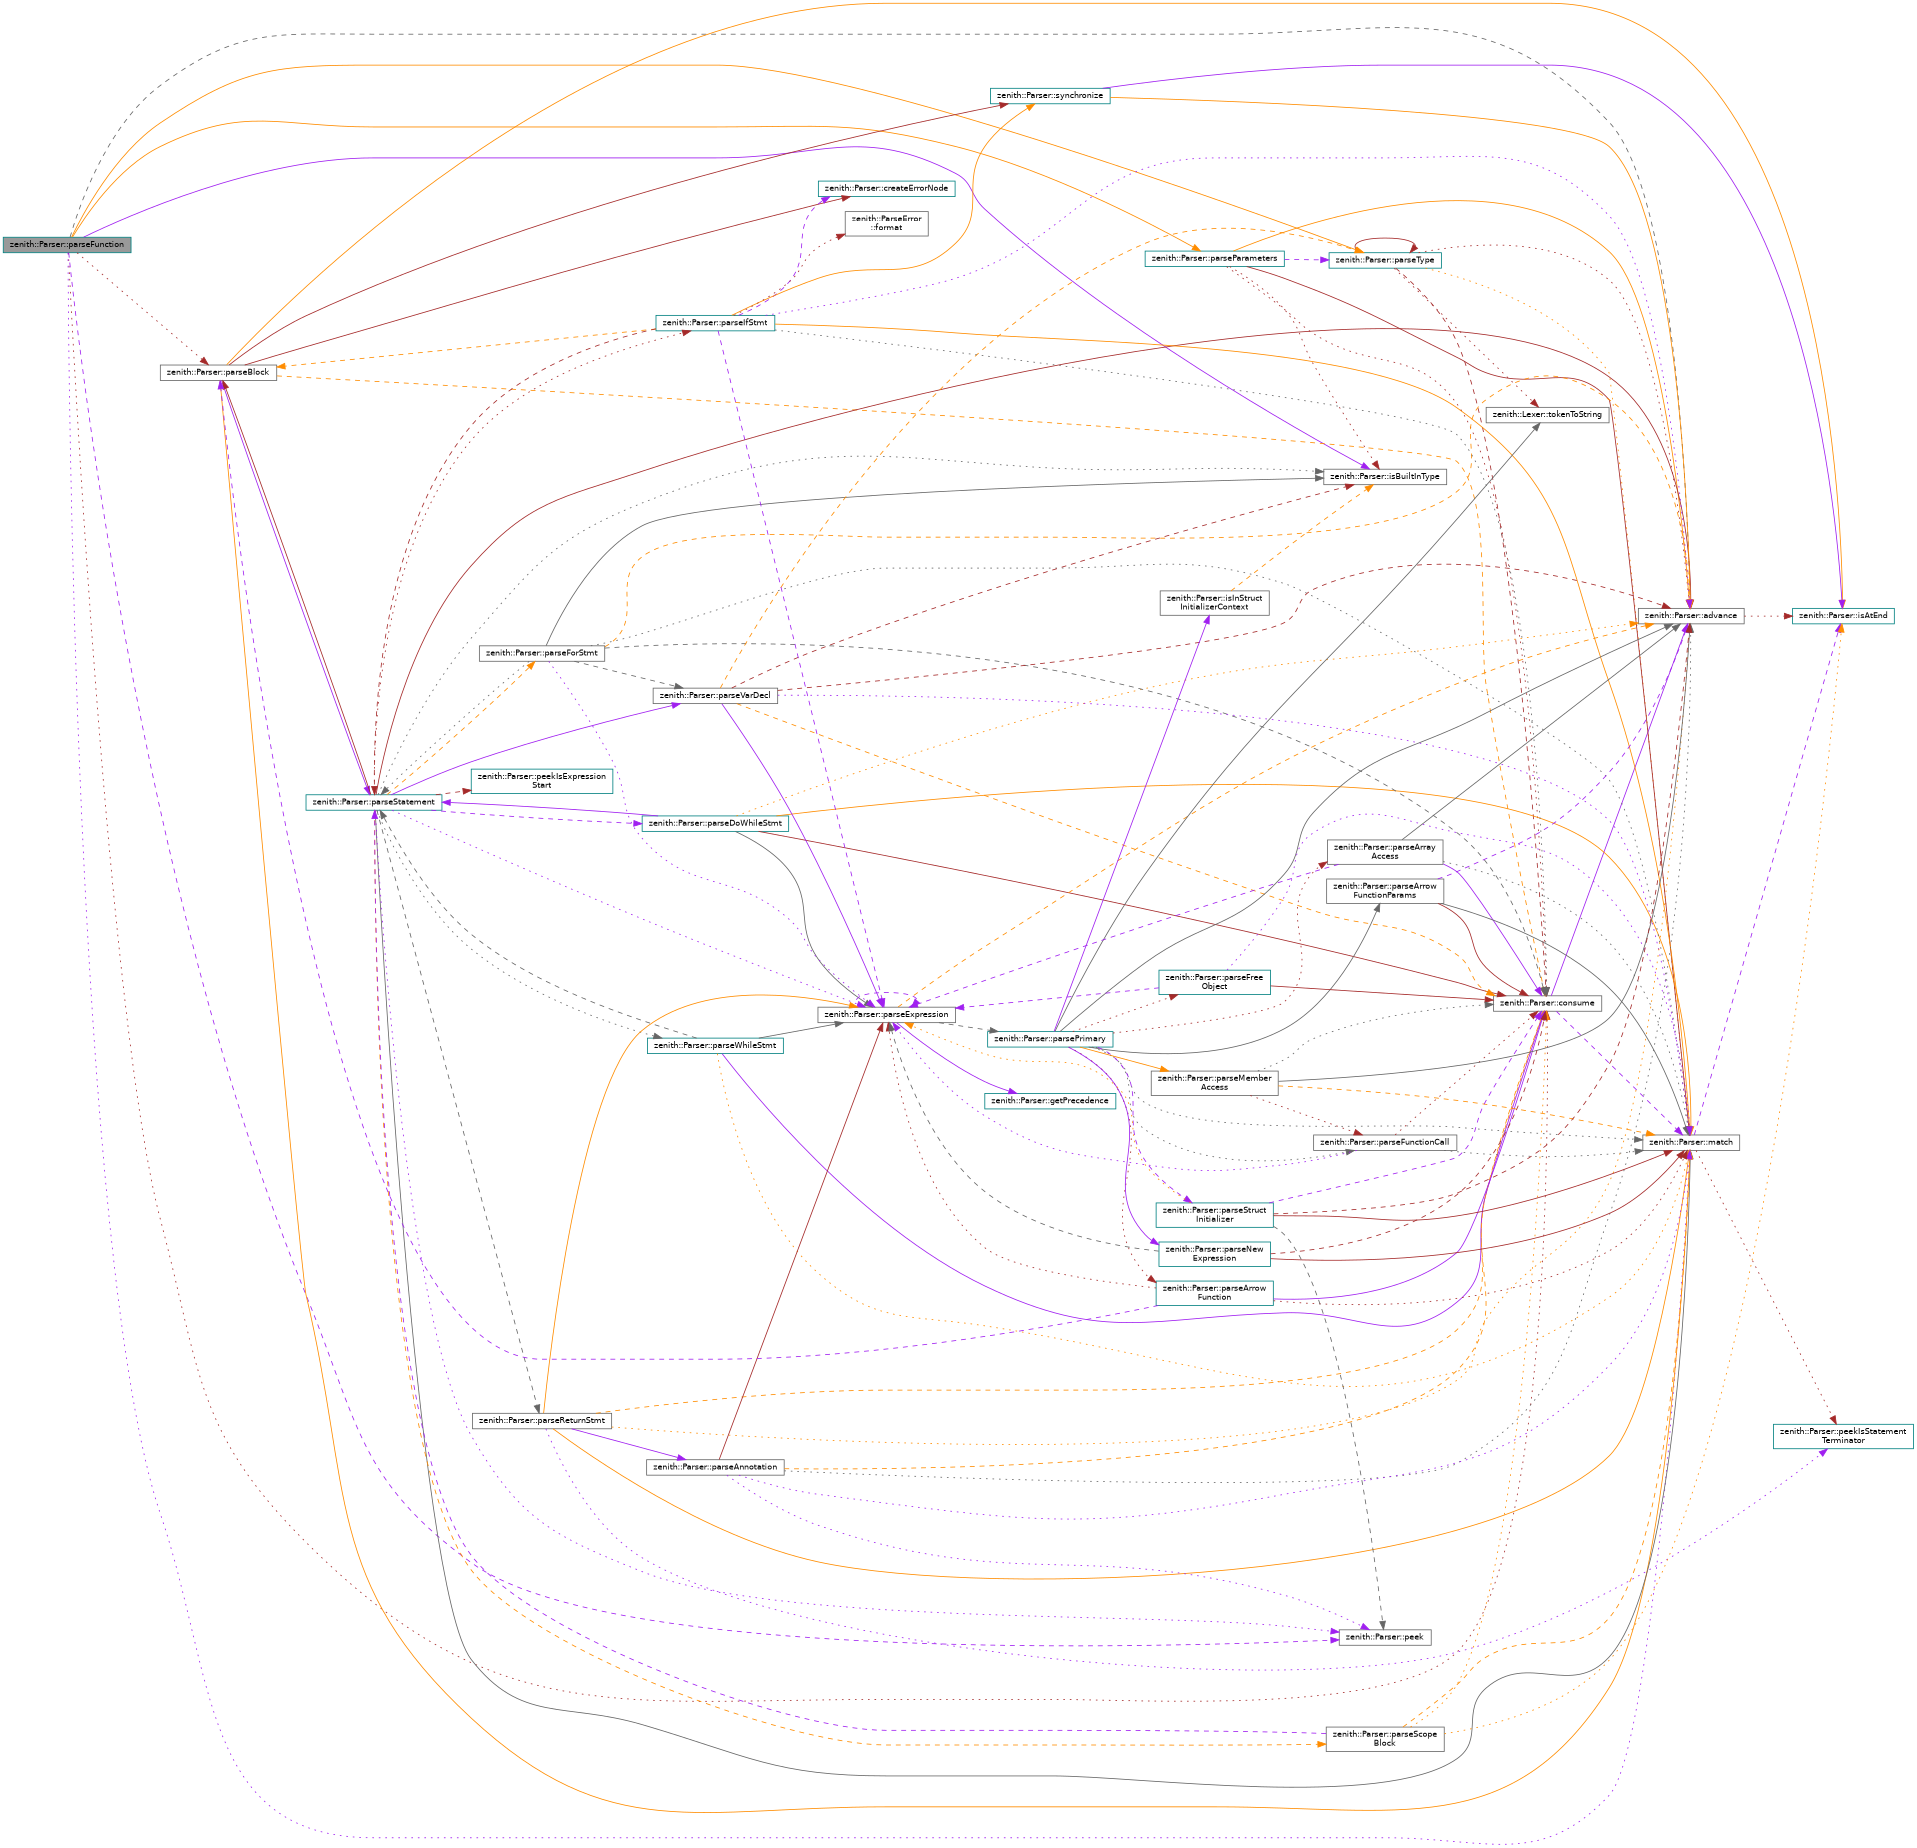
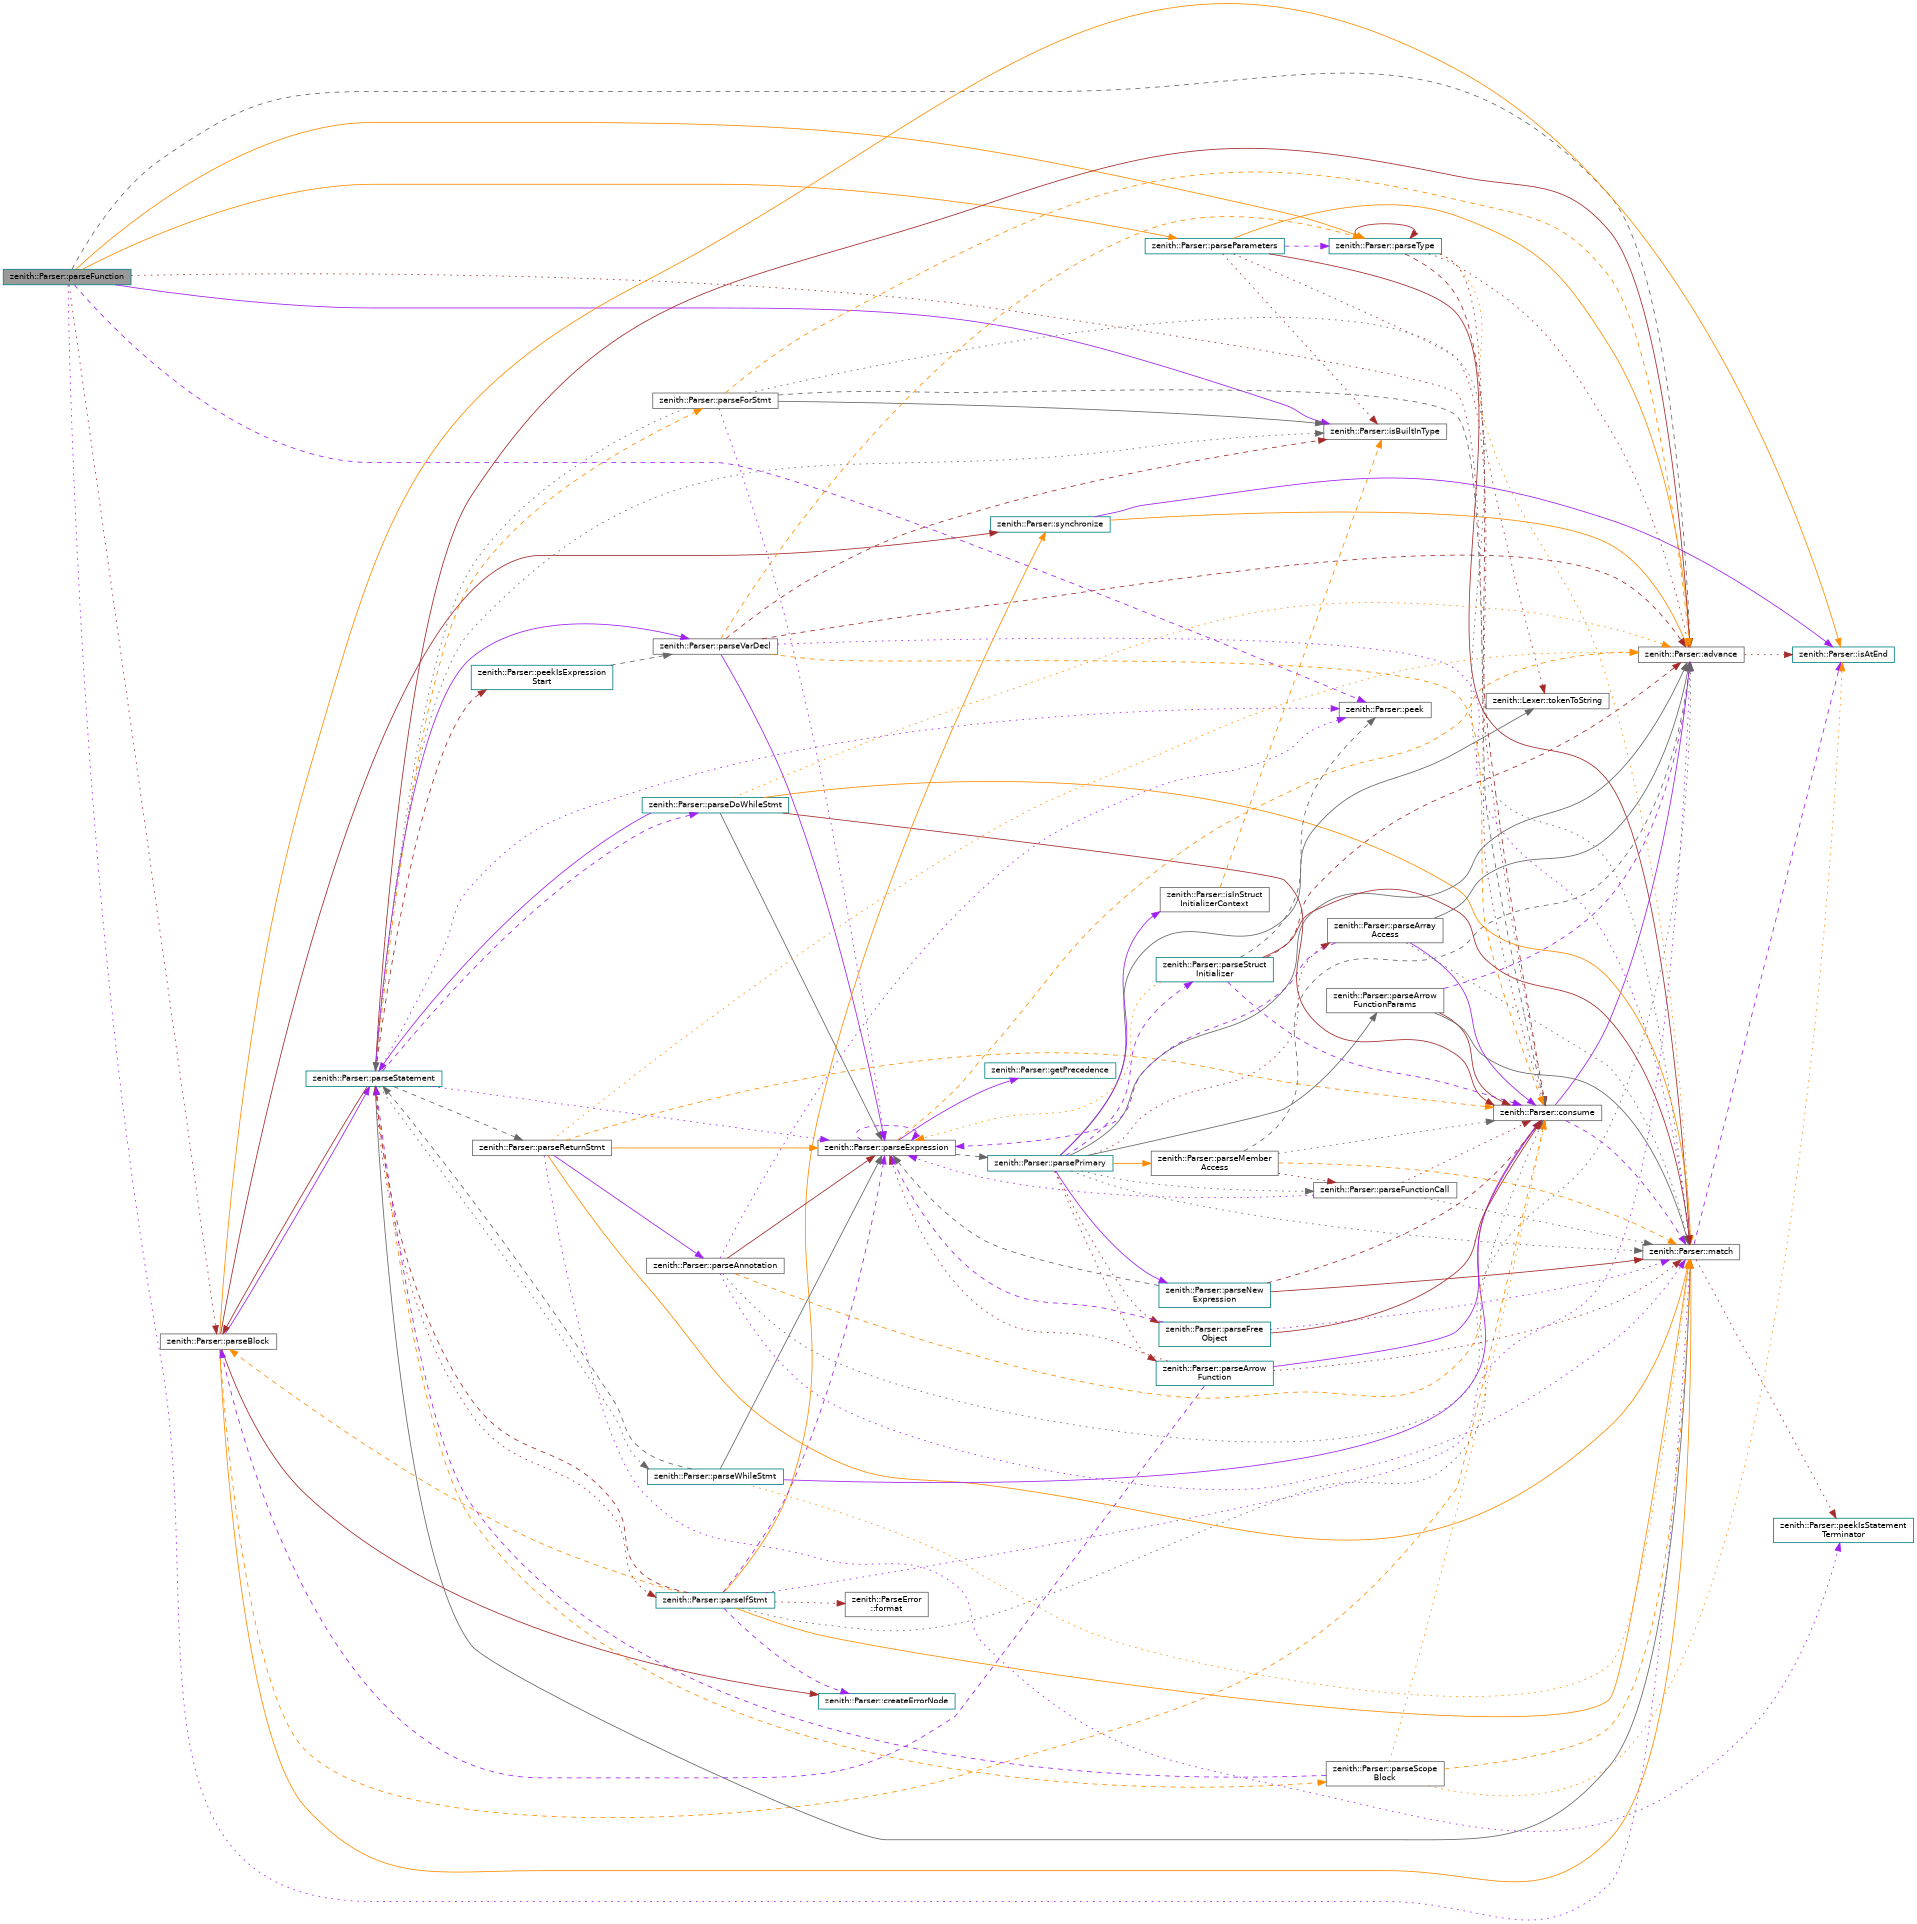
(625, 674) -> (637, 661)
(1625, 994) -> (1462, 947)
